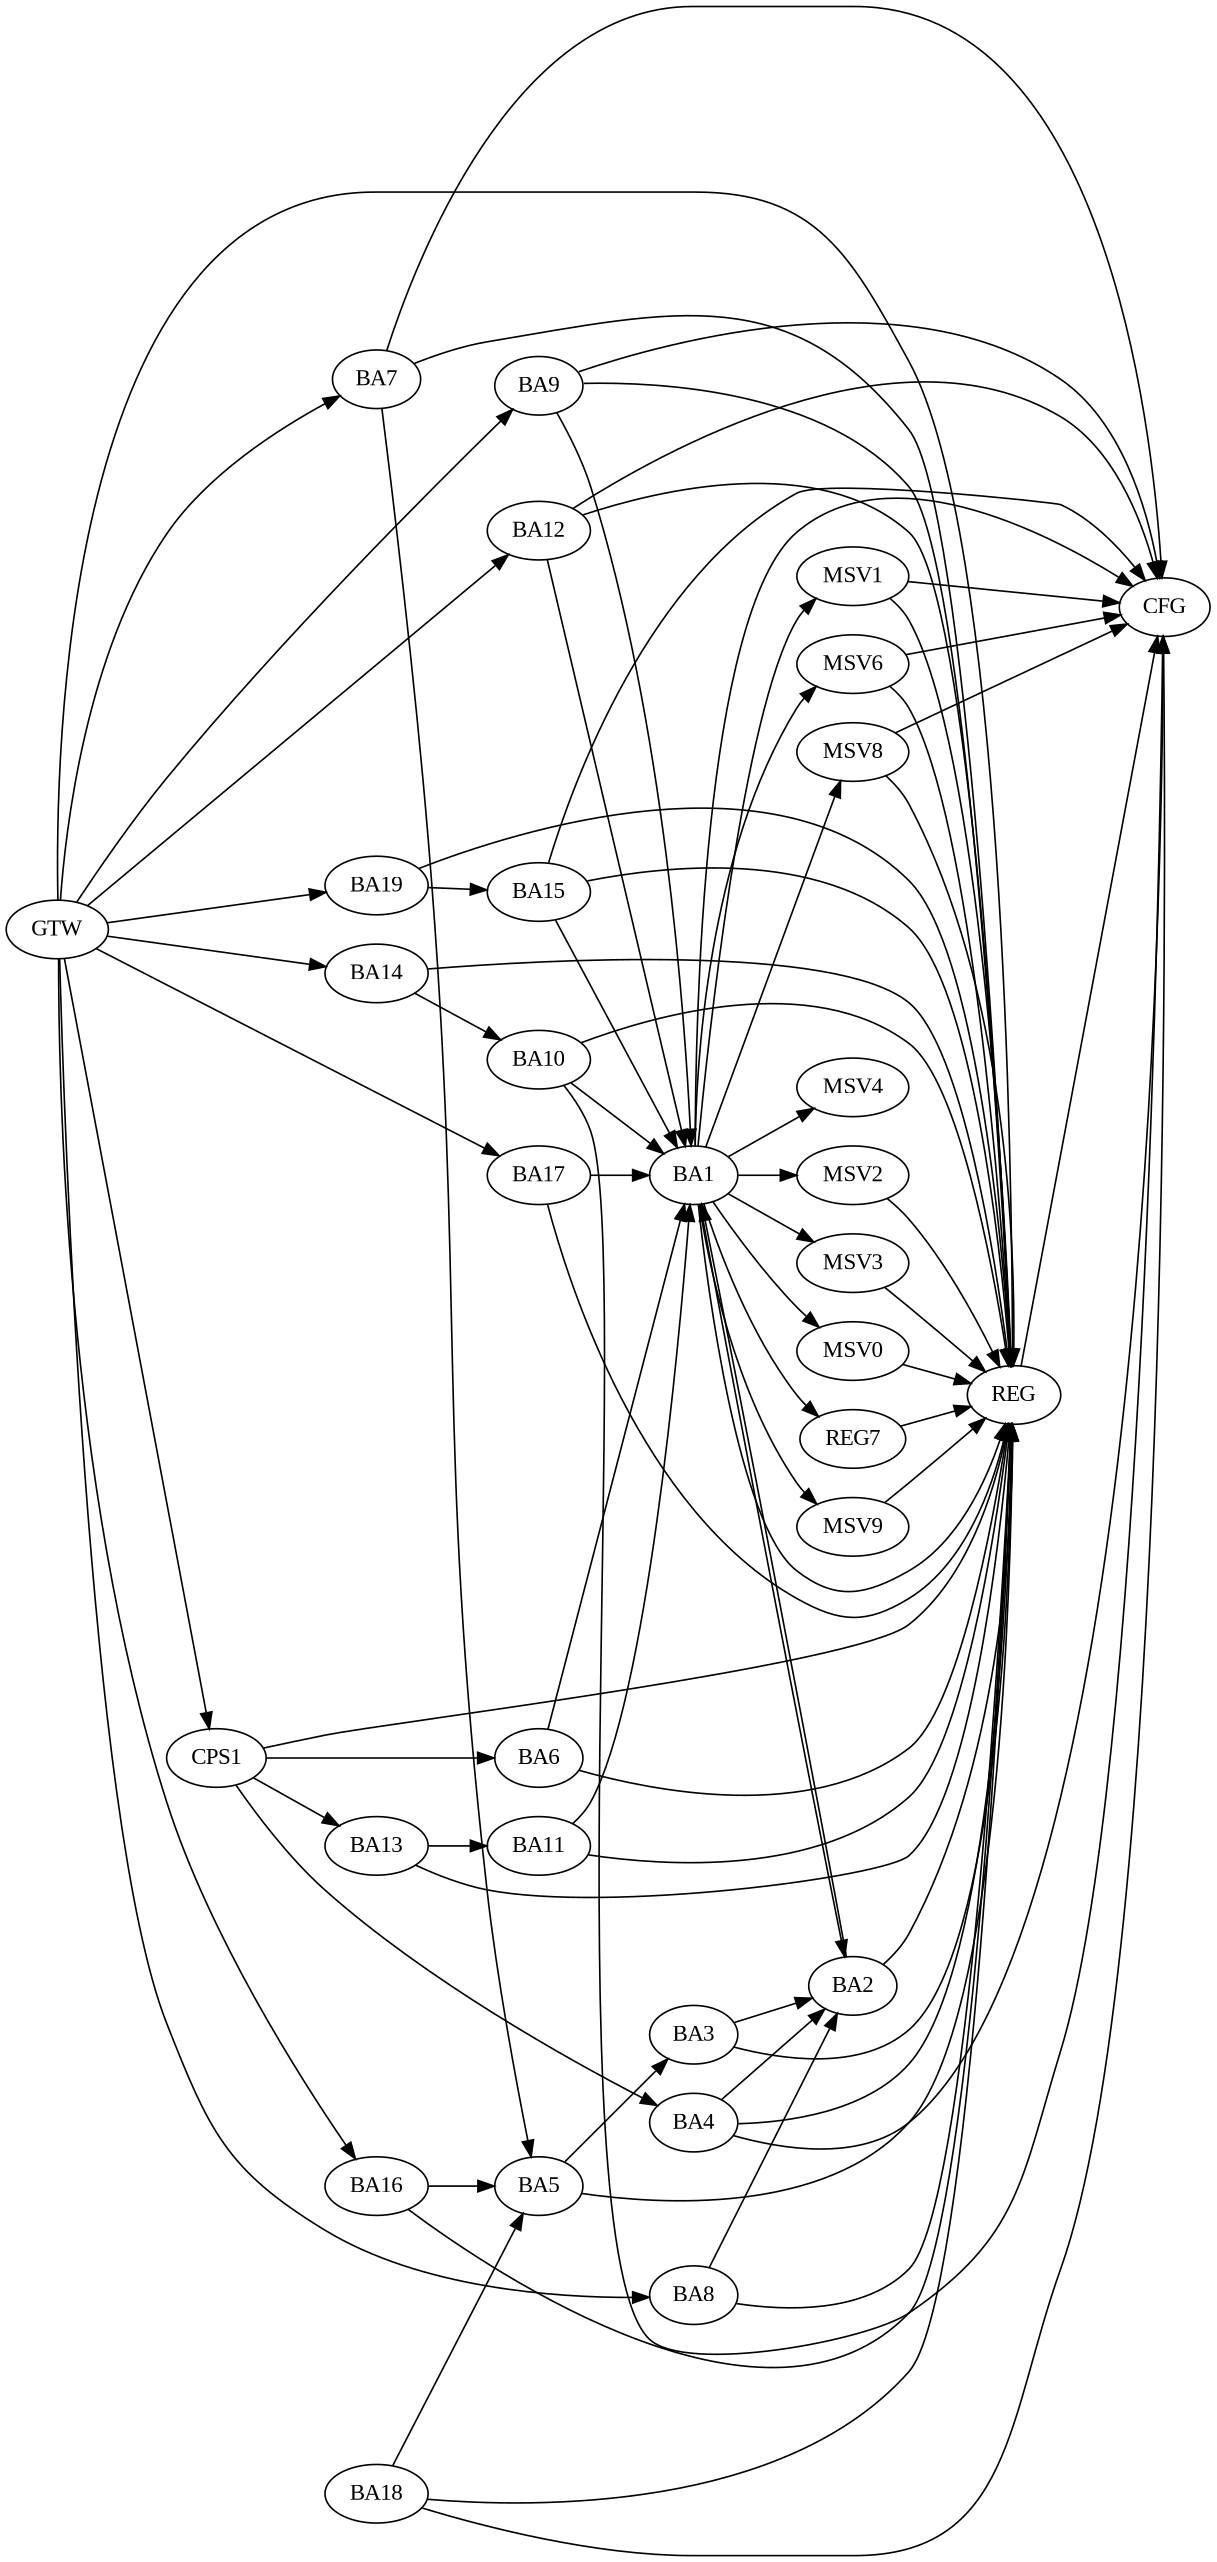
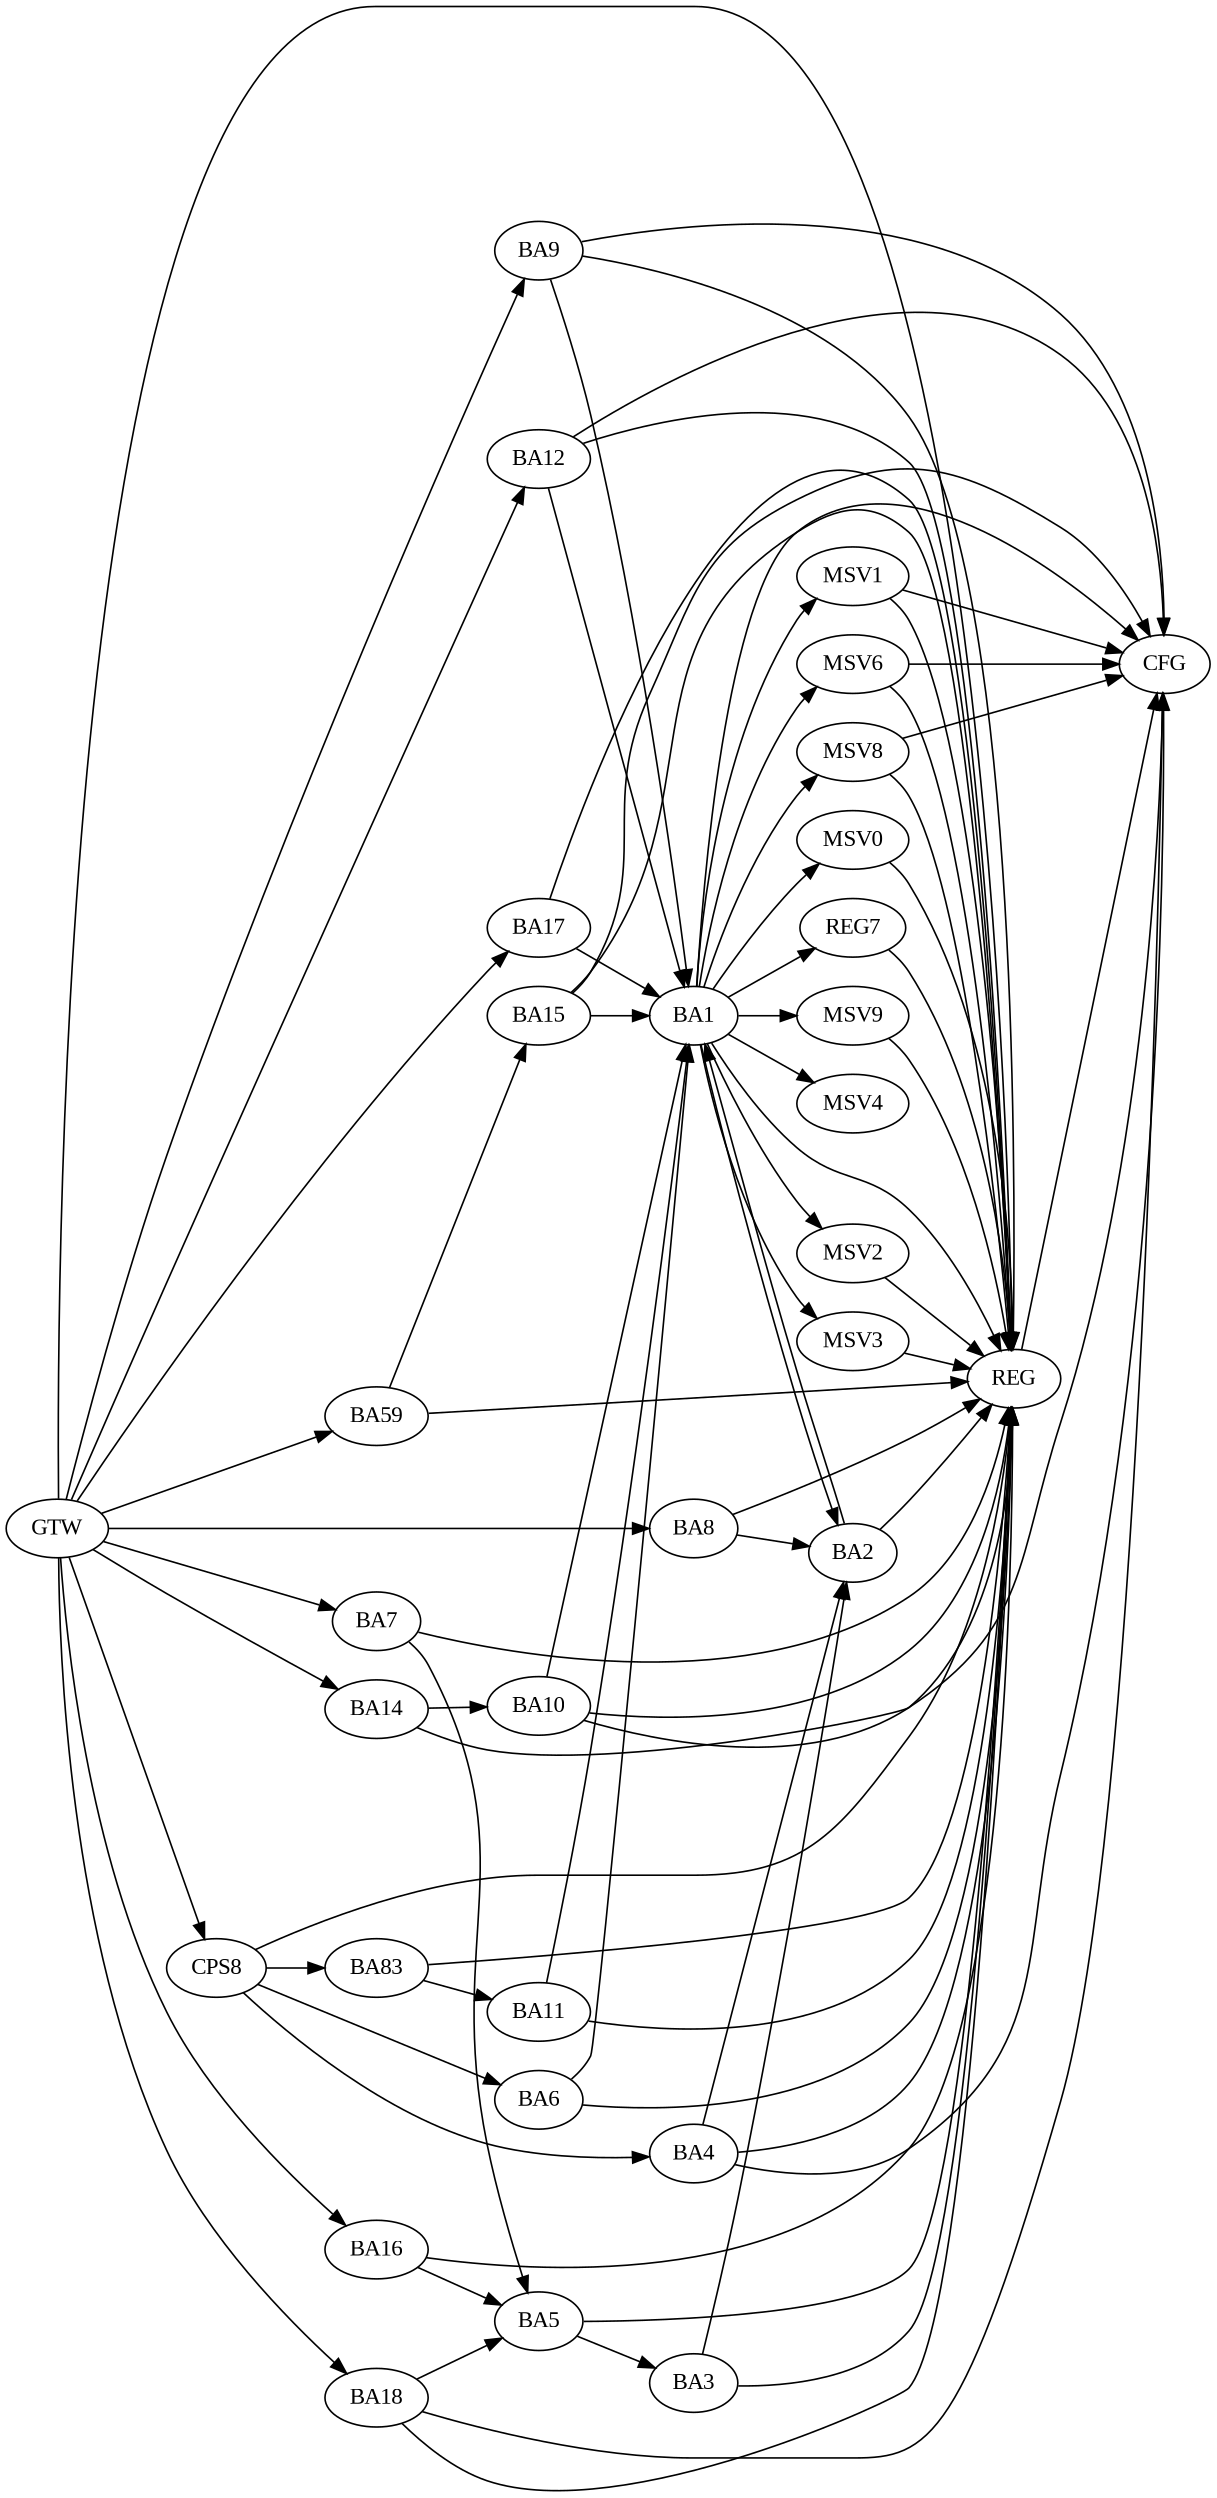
(874, 11) -> none
(377, 886) -> (377, 1416)
(216, 1758) -> (216, 1968)
(377, 1846) -> (377, 1968)
none -> (112, 1993)
